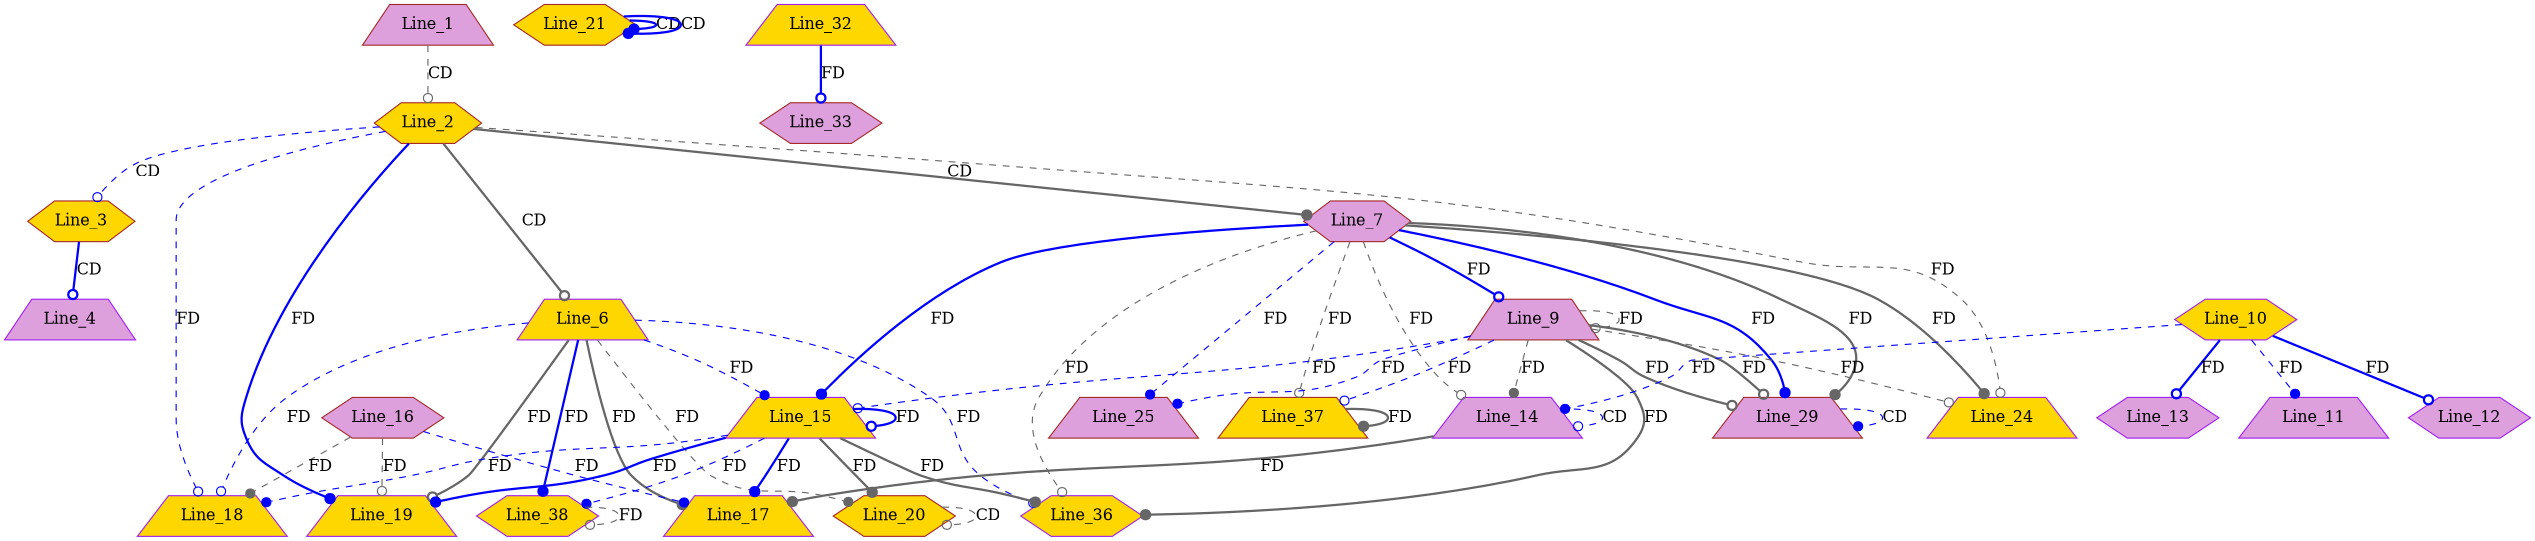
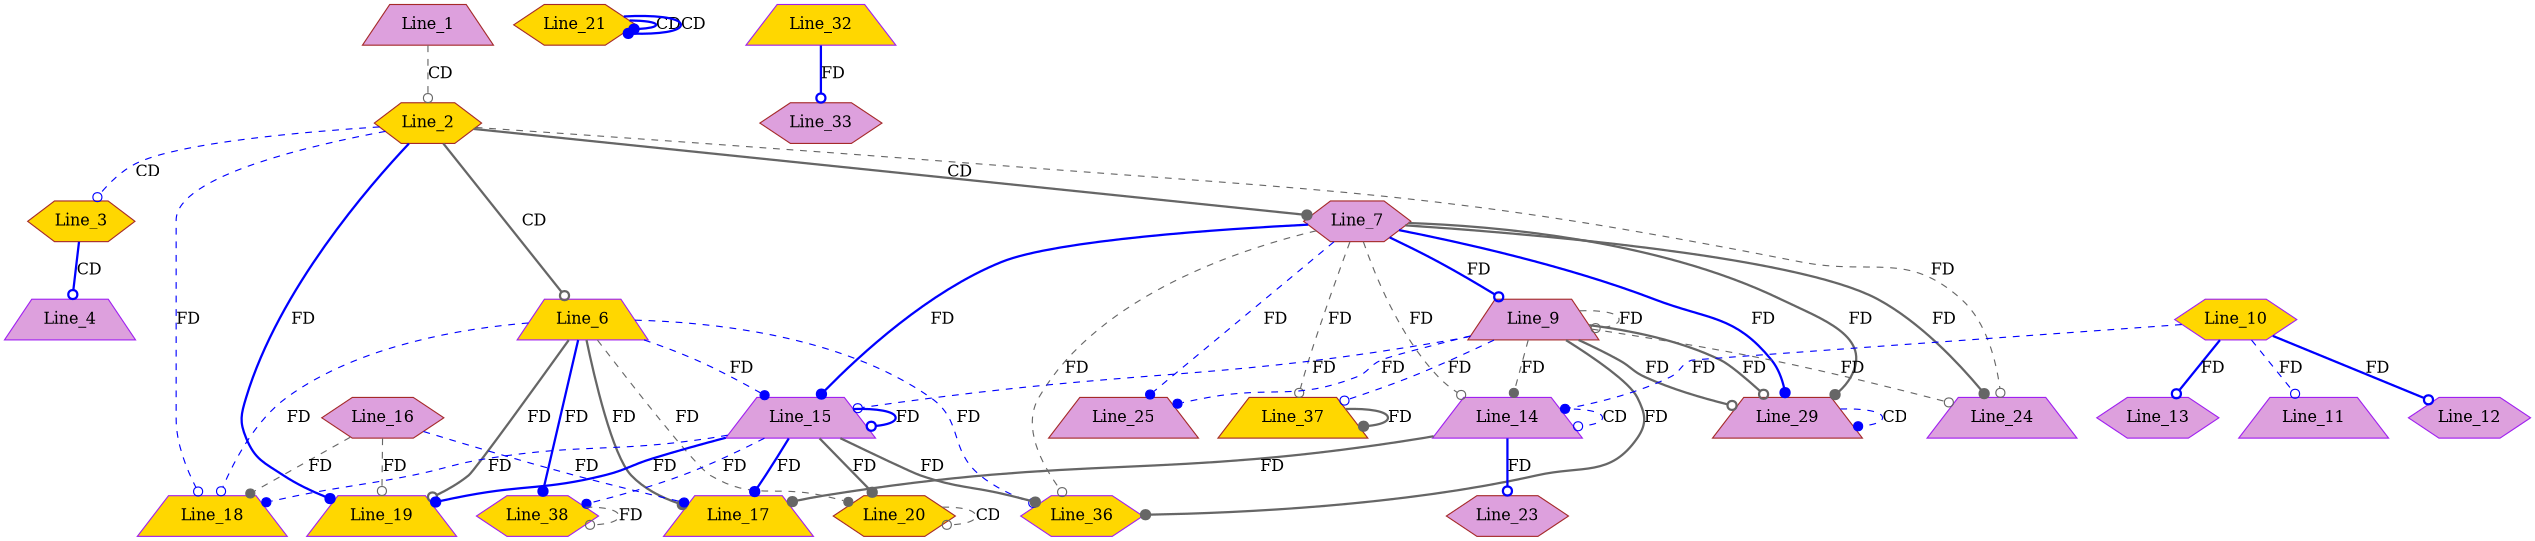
(2272, 365) -> (2272, 365)
(801, 418) -> (801, 418)
(2002, 418) -> (2002, 418)
none -> (1507, 516)
